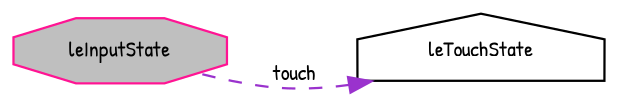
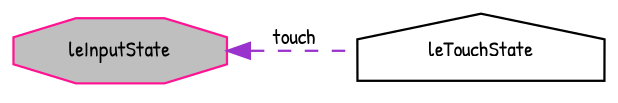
(273, 87) -> (304, 51)
